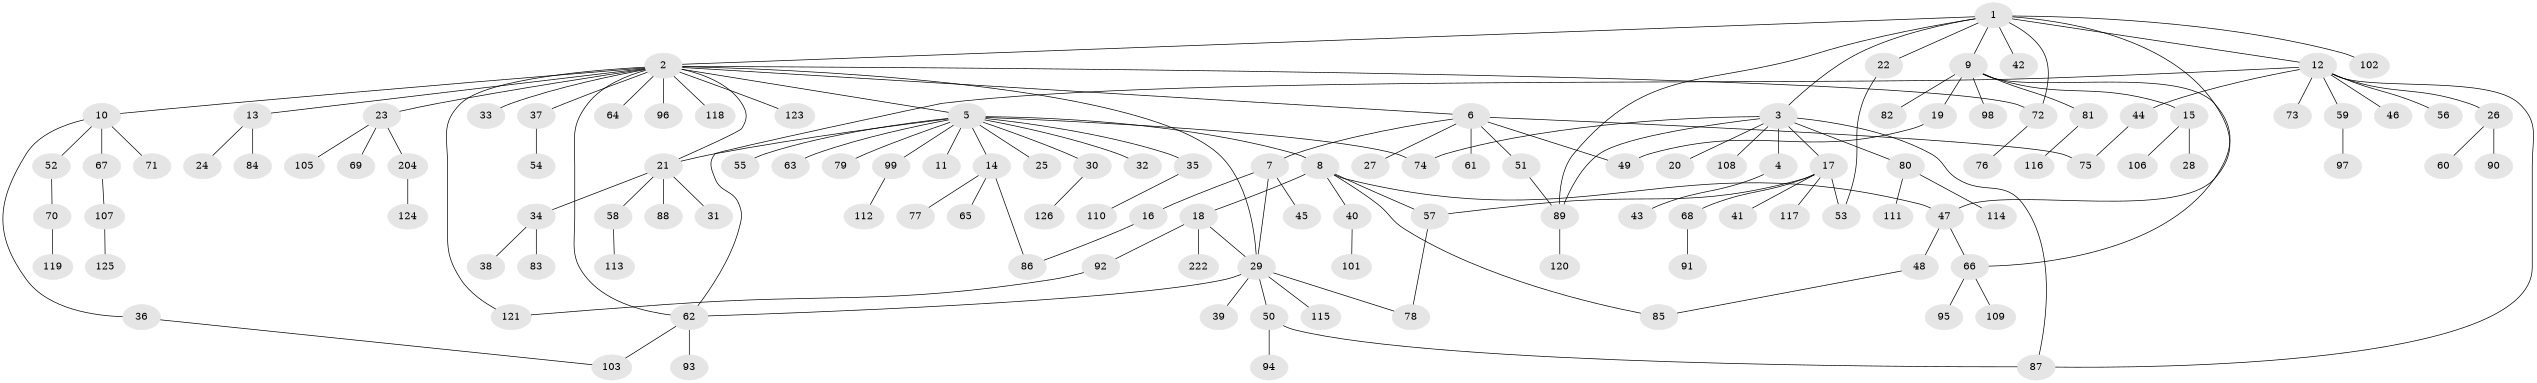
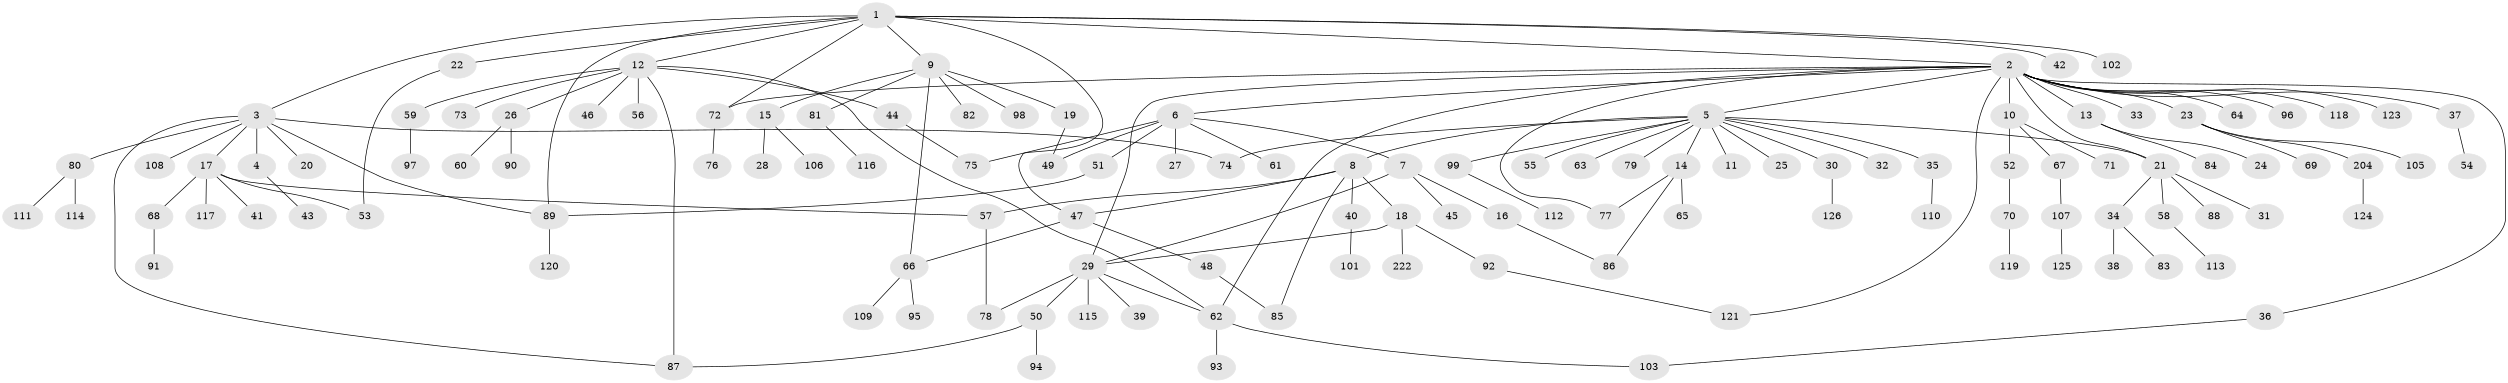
none -> (1681, 89)
(5, 236) -> (2439, 93)
